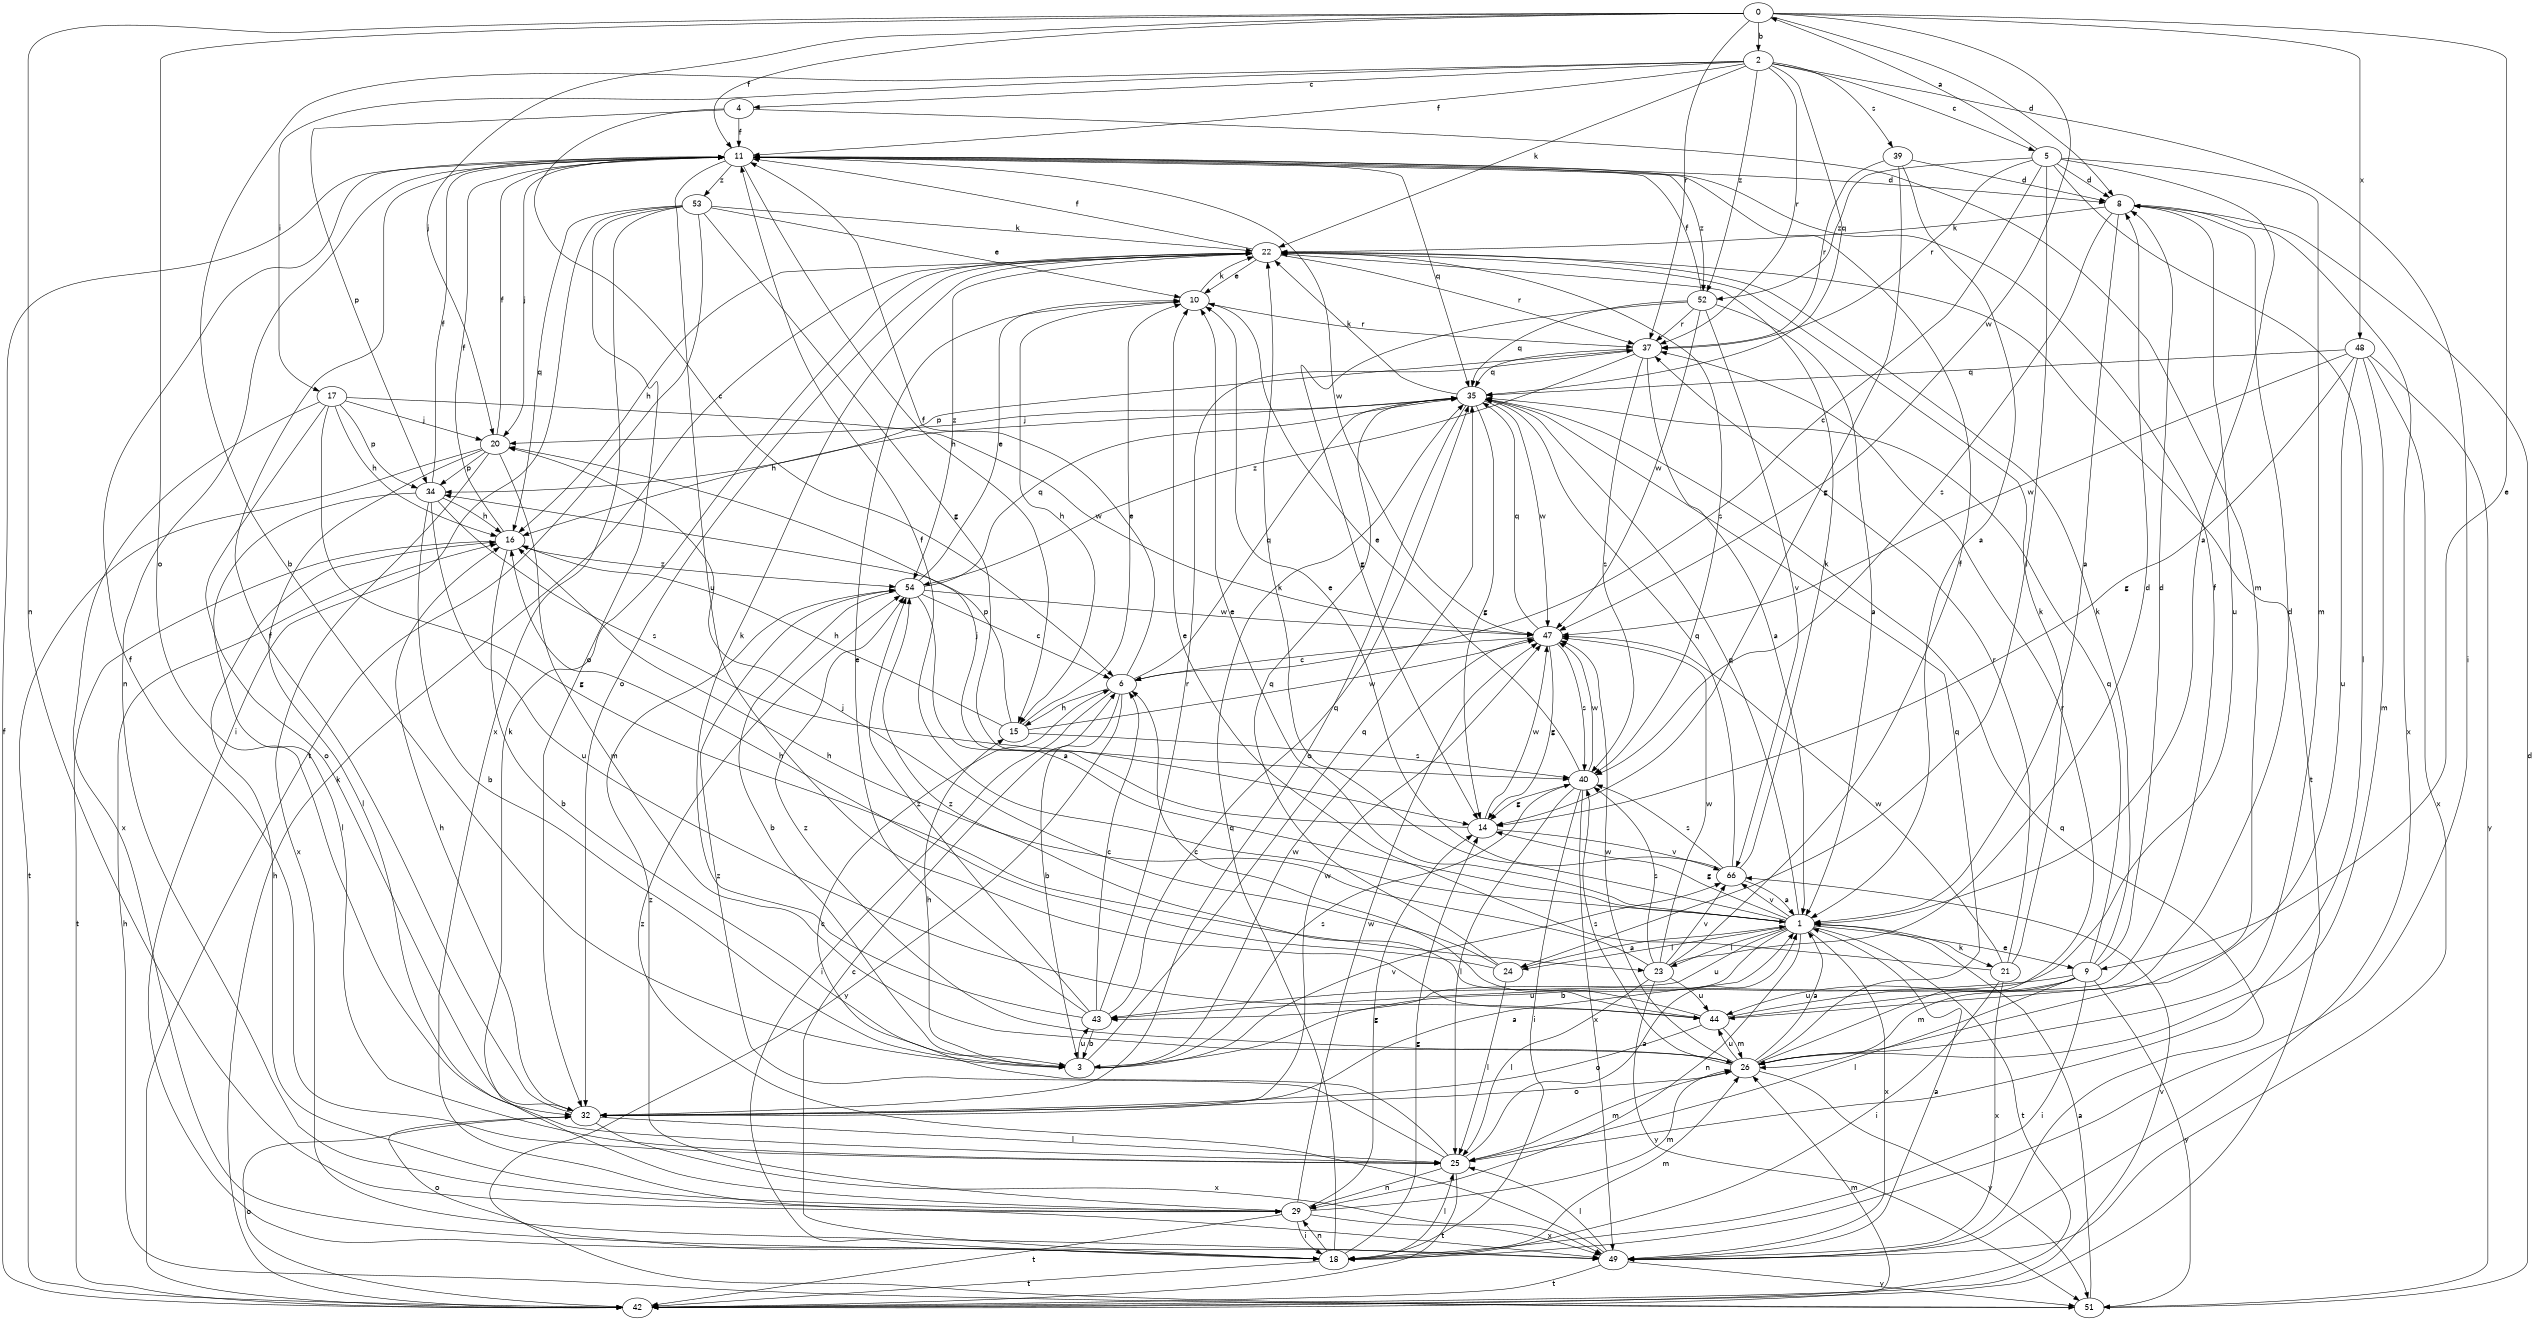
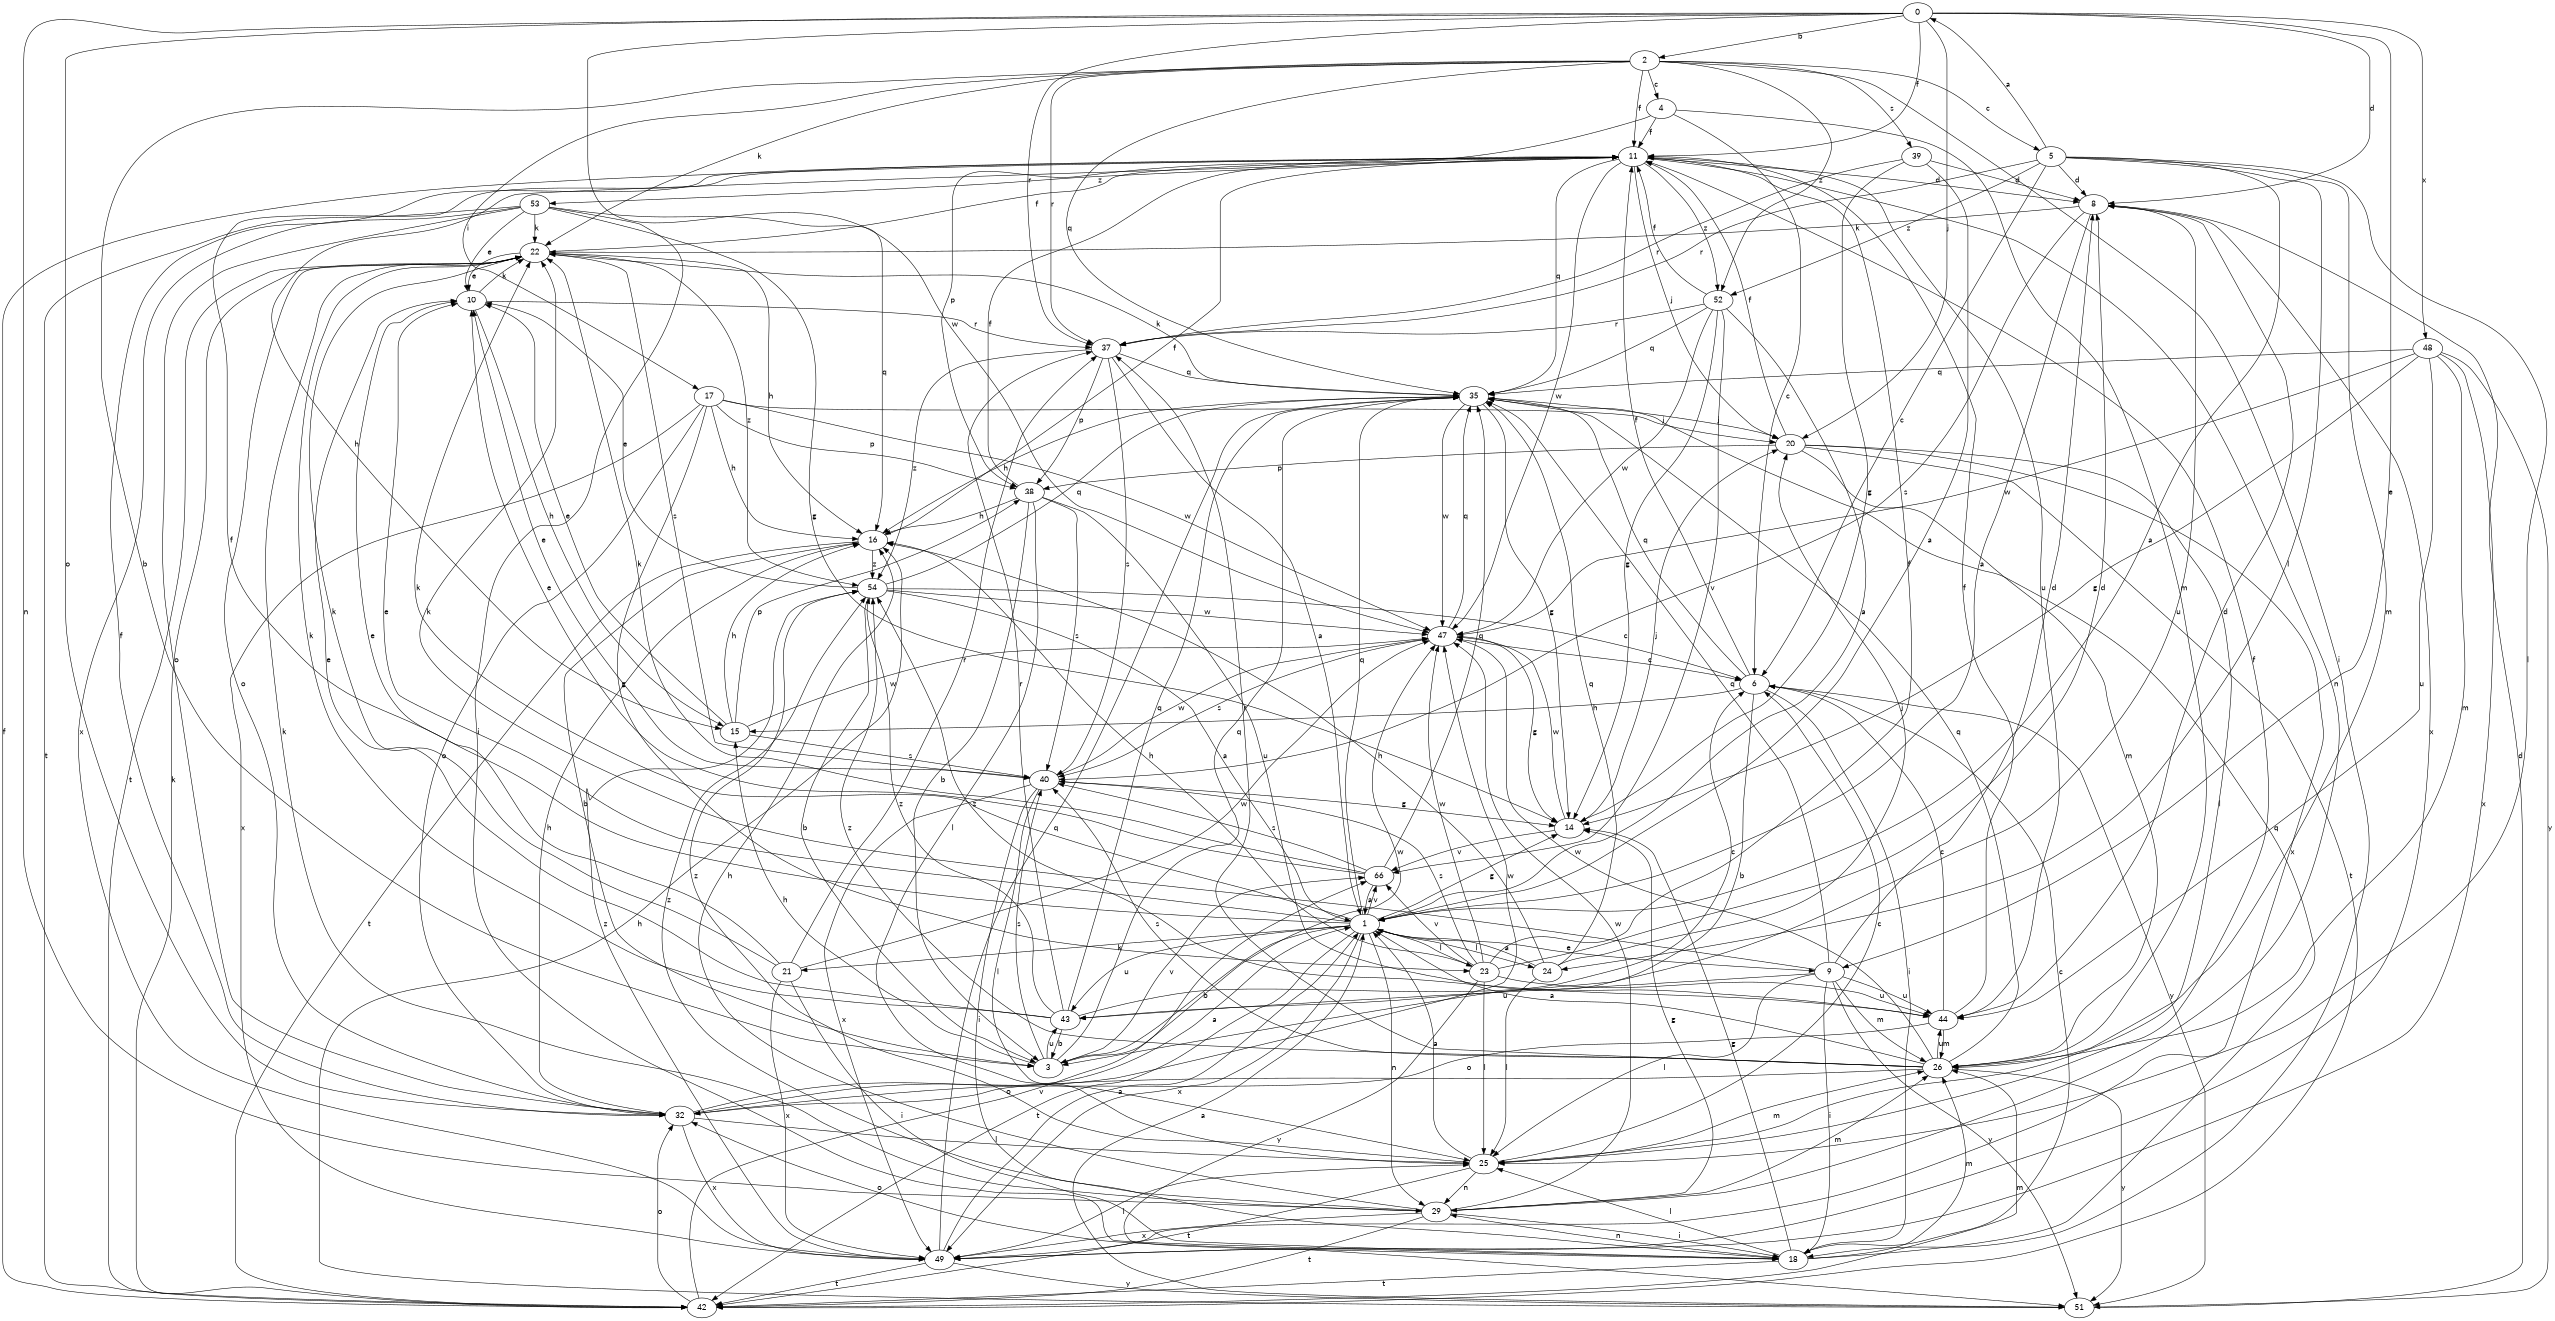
(1456, 293) -> none
(431, 492) -> (1029, 492)
(1185, 936) -> none
